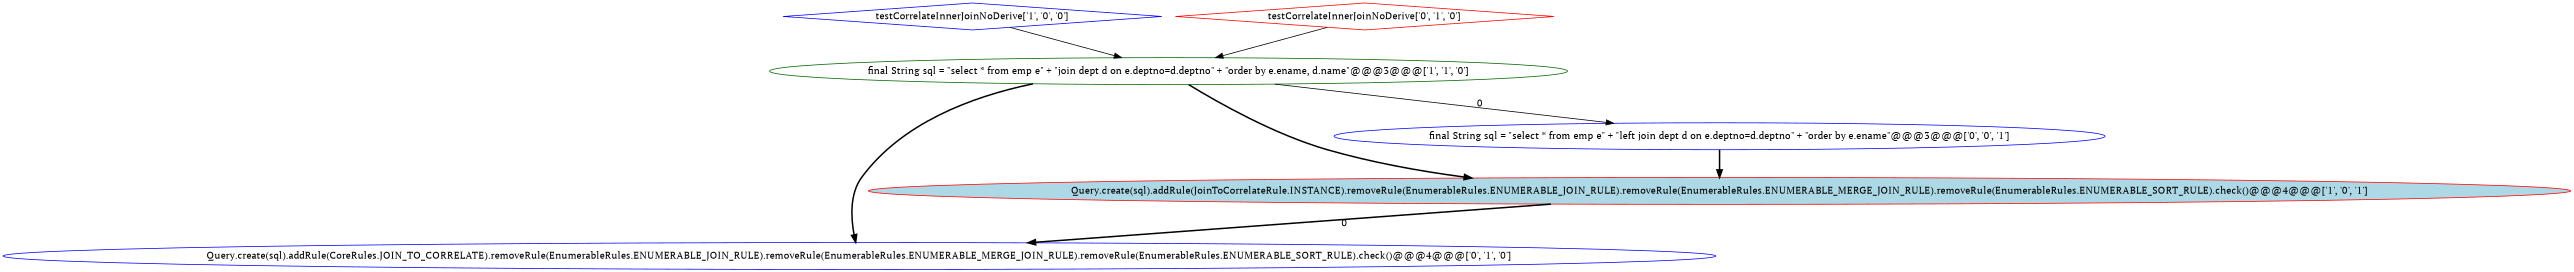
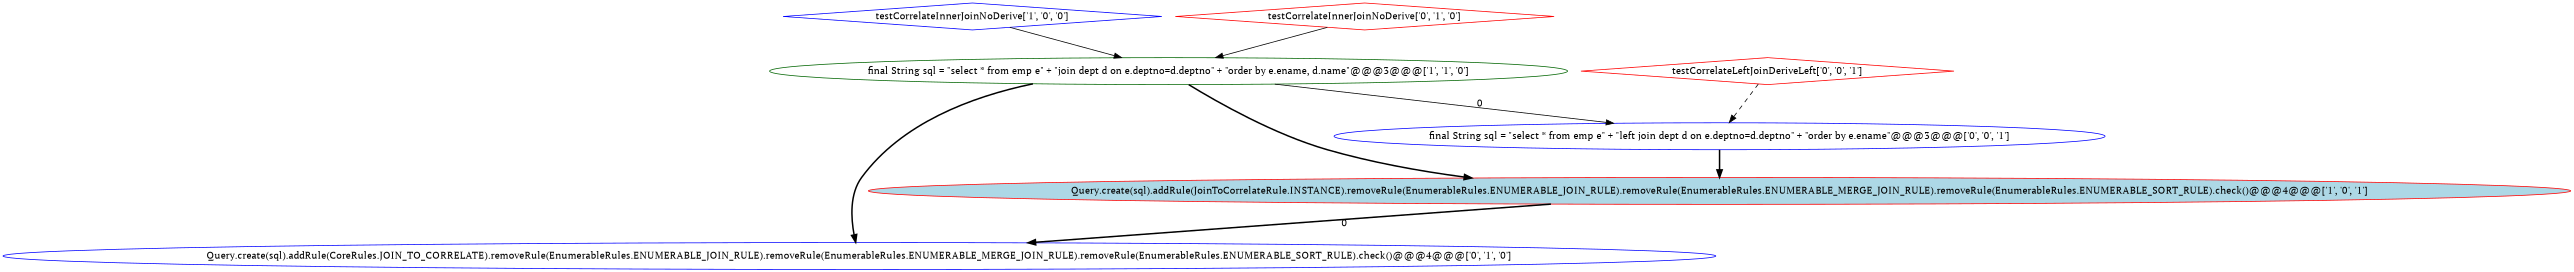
none -> (1767, 71)
